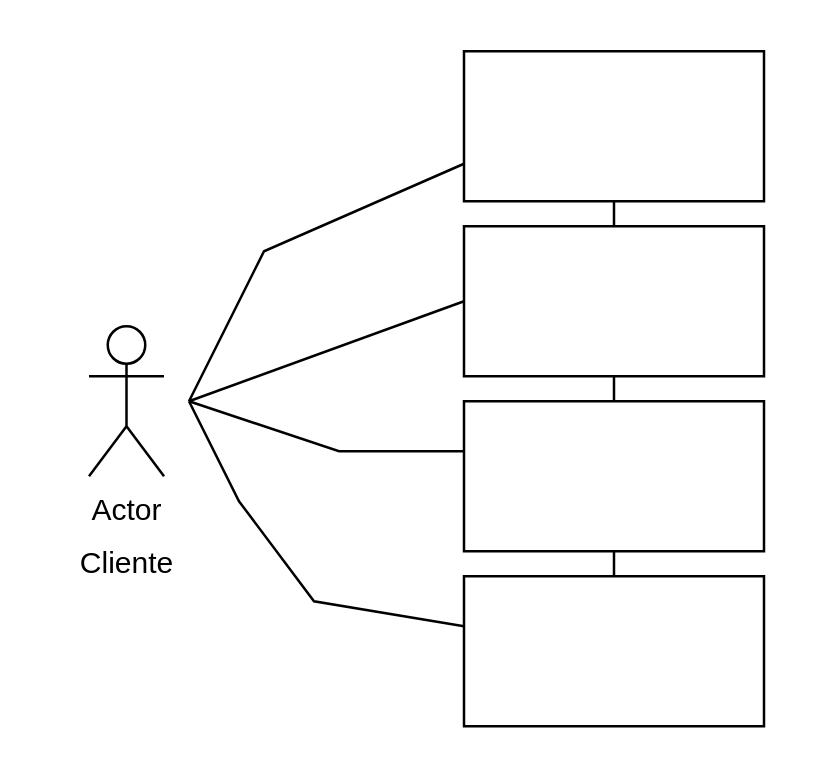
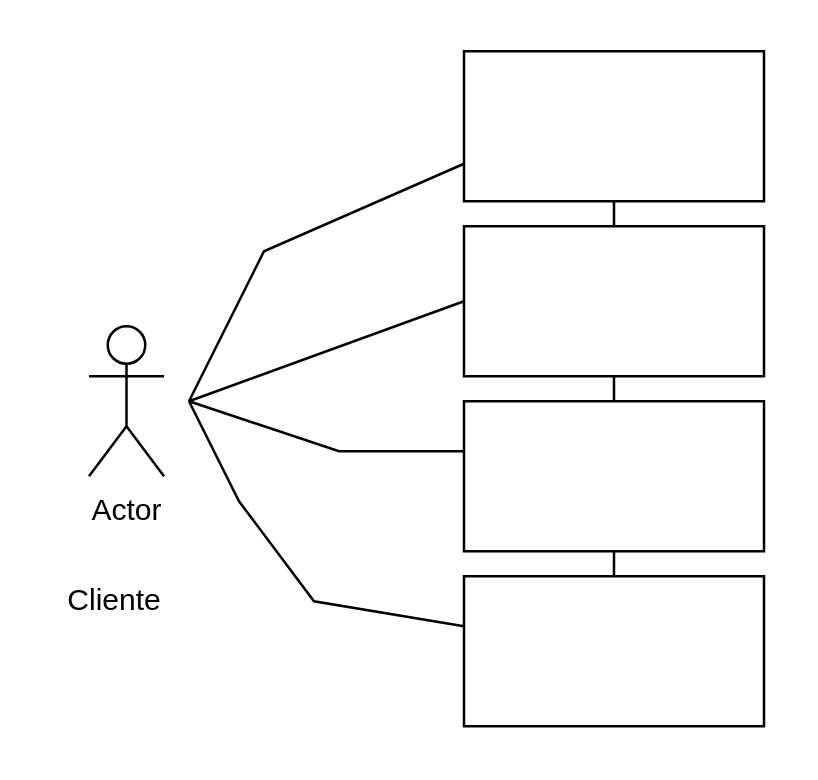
(126, 564) -> (114, 601)
